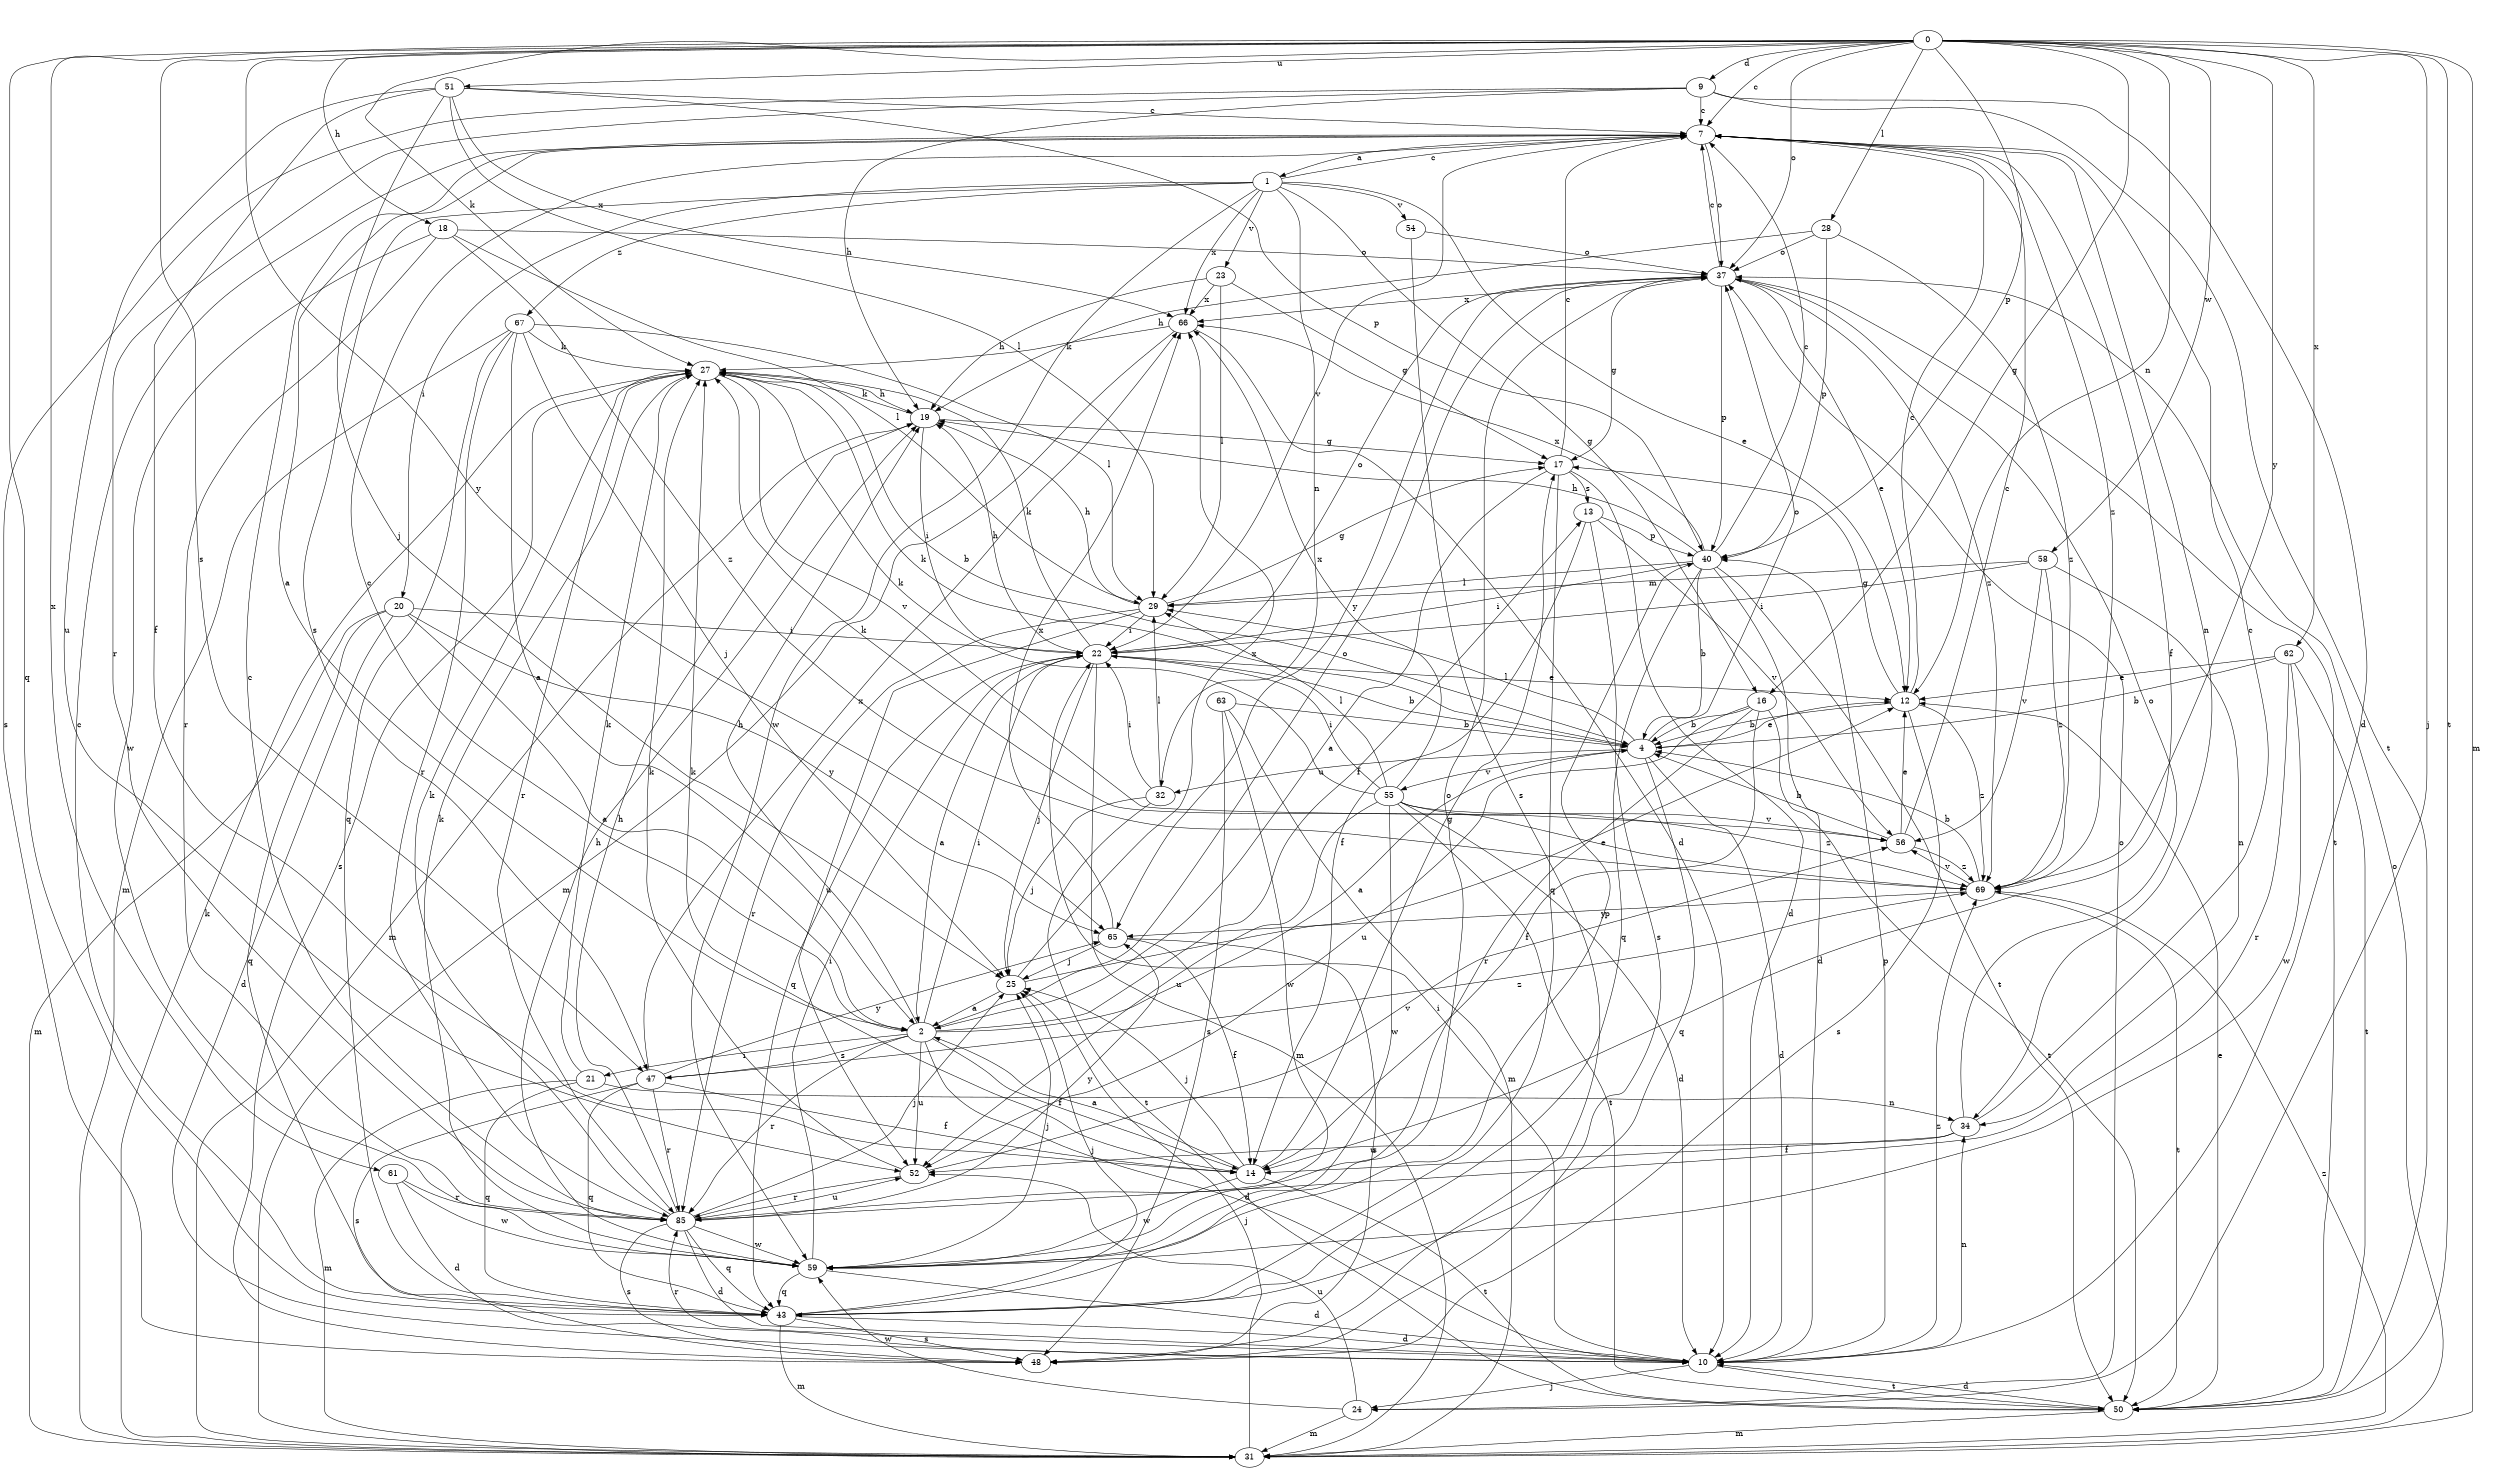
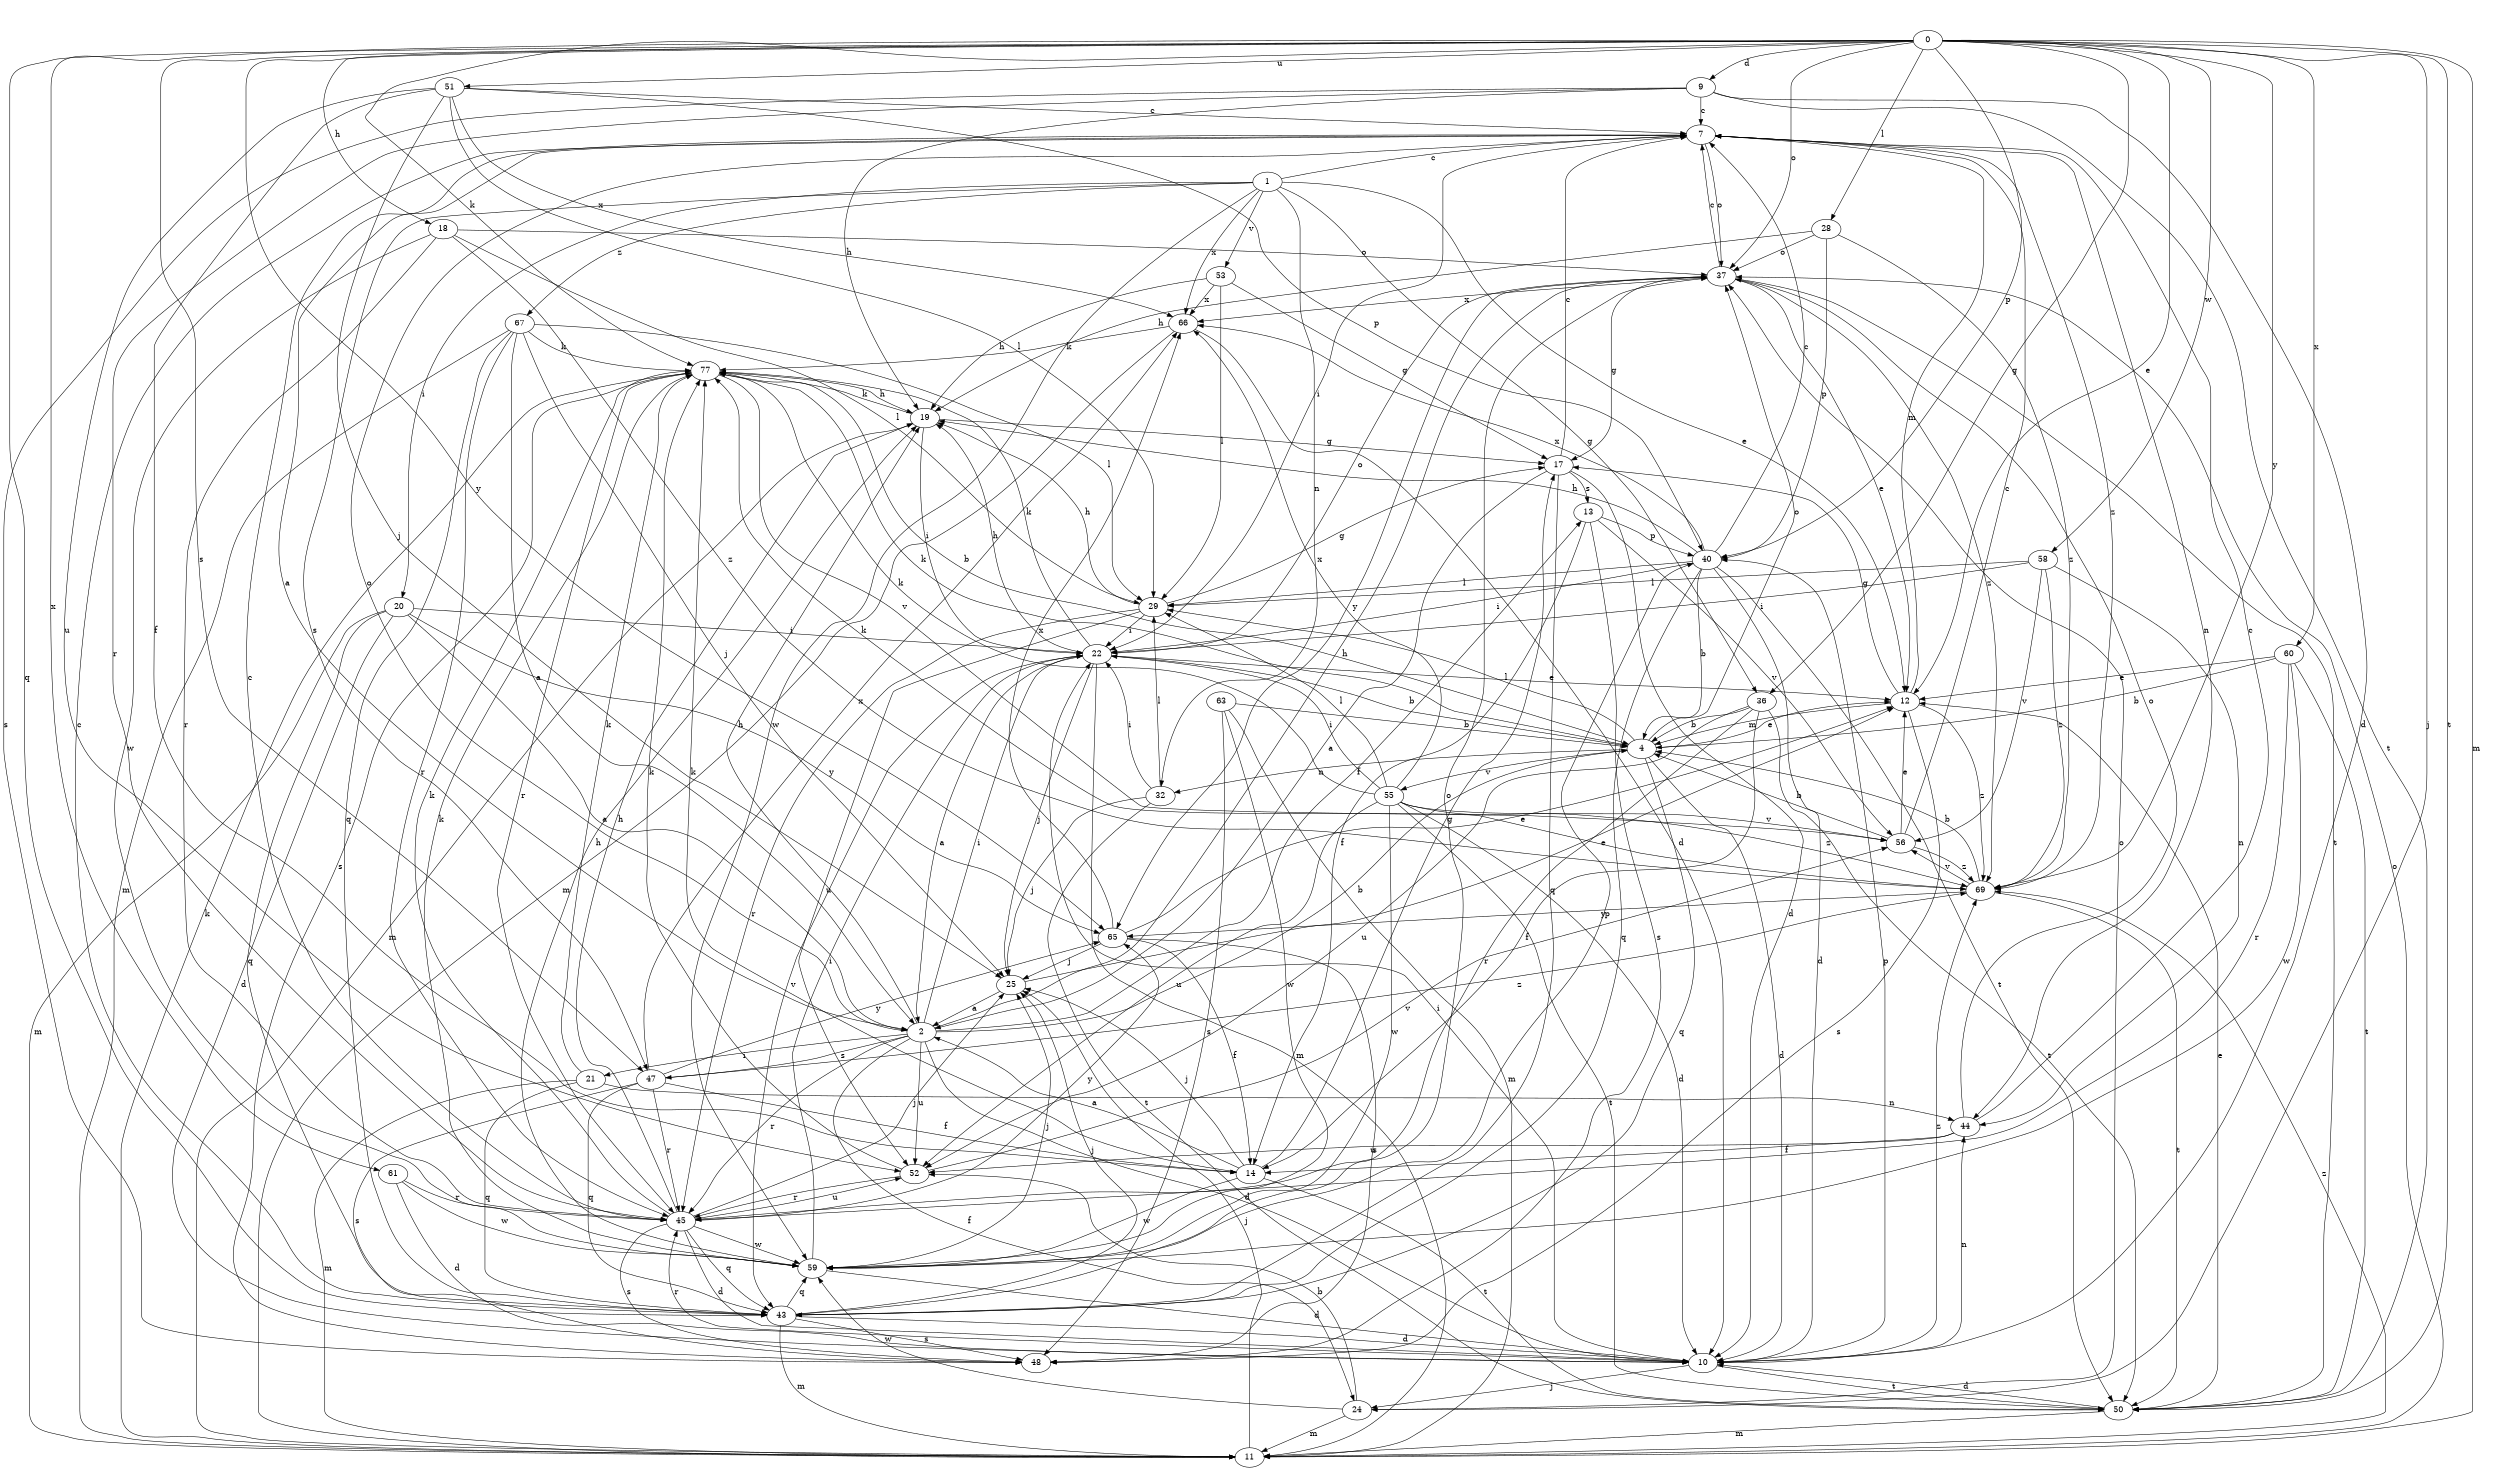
(1800, 55) -> none
(1484, 143) -> none
(1411, 229) -> none
(1221, 276) -> (1221, 276)
(705, 371) -> (705, 371)
(2148, 371) -> (2148, 371)
(1318, 394) -> (1318, 394)
(1721, 416) -> none
(1912, 418) -> (1912, 418)
(369, 583) -> (369, 583)
(1653, 583) -> (1653, 583)
(1345, 654) -> (1345, 654)
(2289, 654) -> (2289, 654)
(1207, 683) -> none
(1762, 702) -> (1762, 702)
(1752, 725) -> (1752, 725)
(1321, 772) -> (1321, 772)
(2161, 809) -> none
none -> (1482, 823)
(1360, 891) -> (1360, 891)
(793, 985) -> (793, 985)
(1070, 1111) -> (1024, 1248)
(1965, 1127) -> (1965, 1127)
(681, 1221) -> (681, 1221)
(785, 1284) -> (795, 1294)
(1320, 1292) -> (1320, 1292)
(1250, 1458) -> (1250, 1458)
